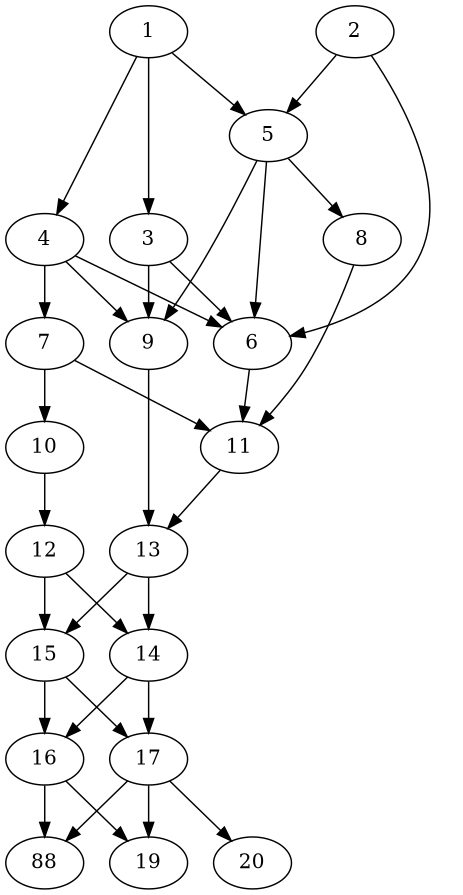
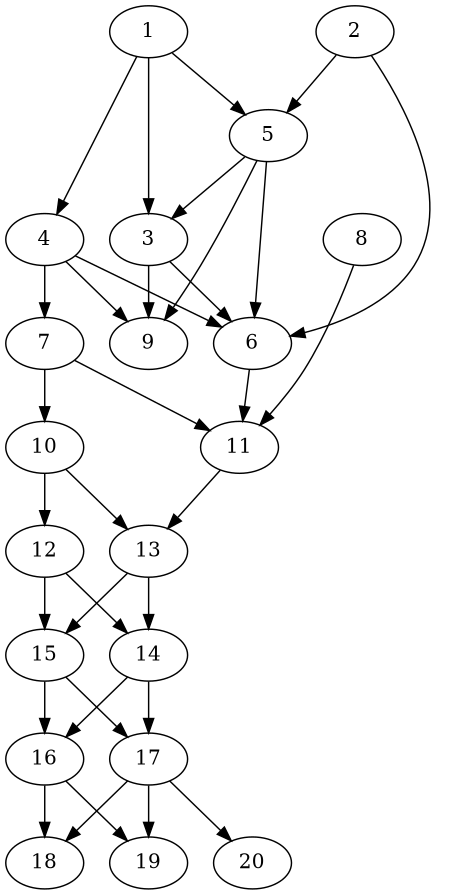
(310, 182) -> (214, 183)
(149, 440) -> (91, 494)
(45, 863) -> (45, 863)
